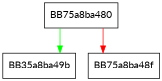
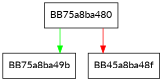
(39, 66) -> (39, 66)
(124, 66) -> (124, 66)
